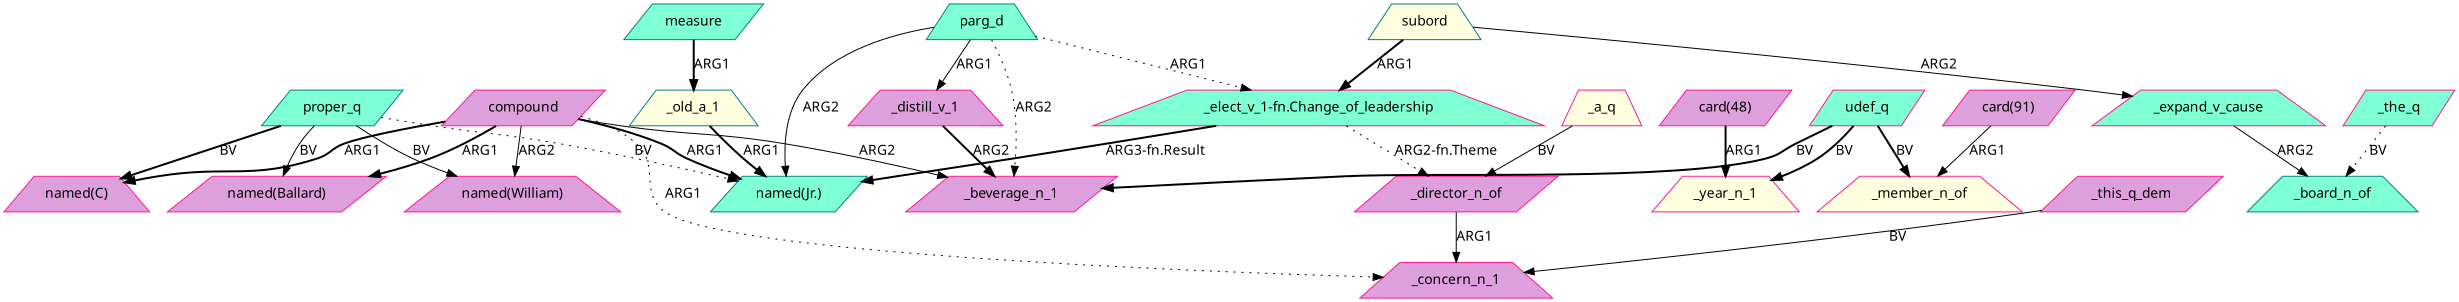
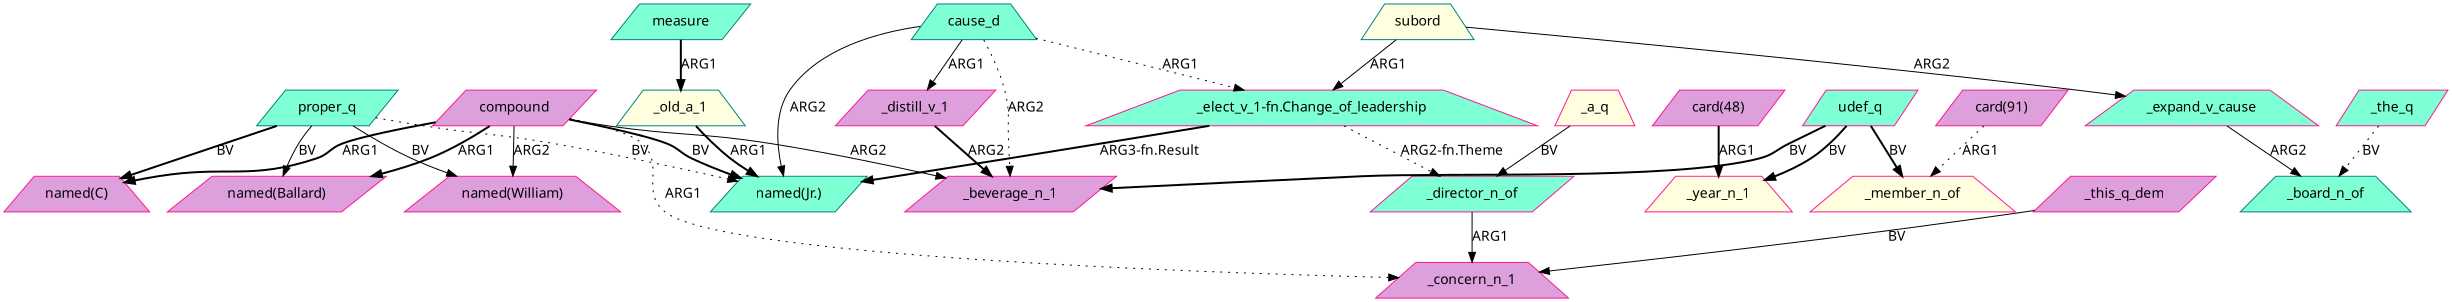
(982, 22) -> (974, 22)
(1376, 62) -> (1369, 62)
(925, 108) -> (916, 108)
(1968, 148) -> (1961, 148)
(705, 151) -> (701, 151)
(1456, 194) -> (1472, 194)
